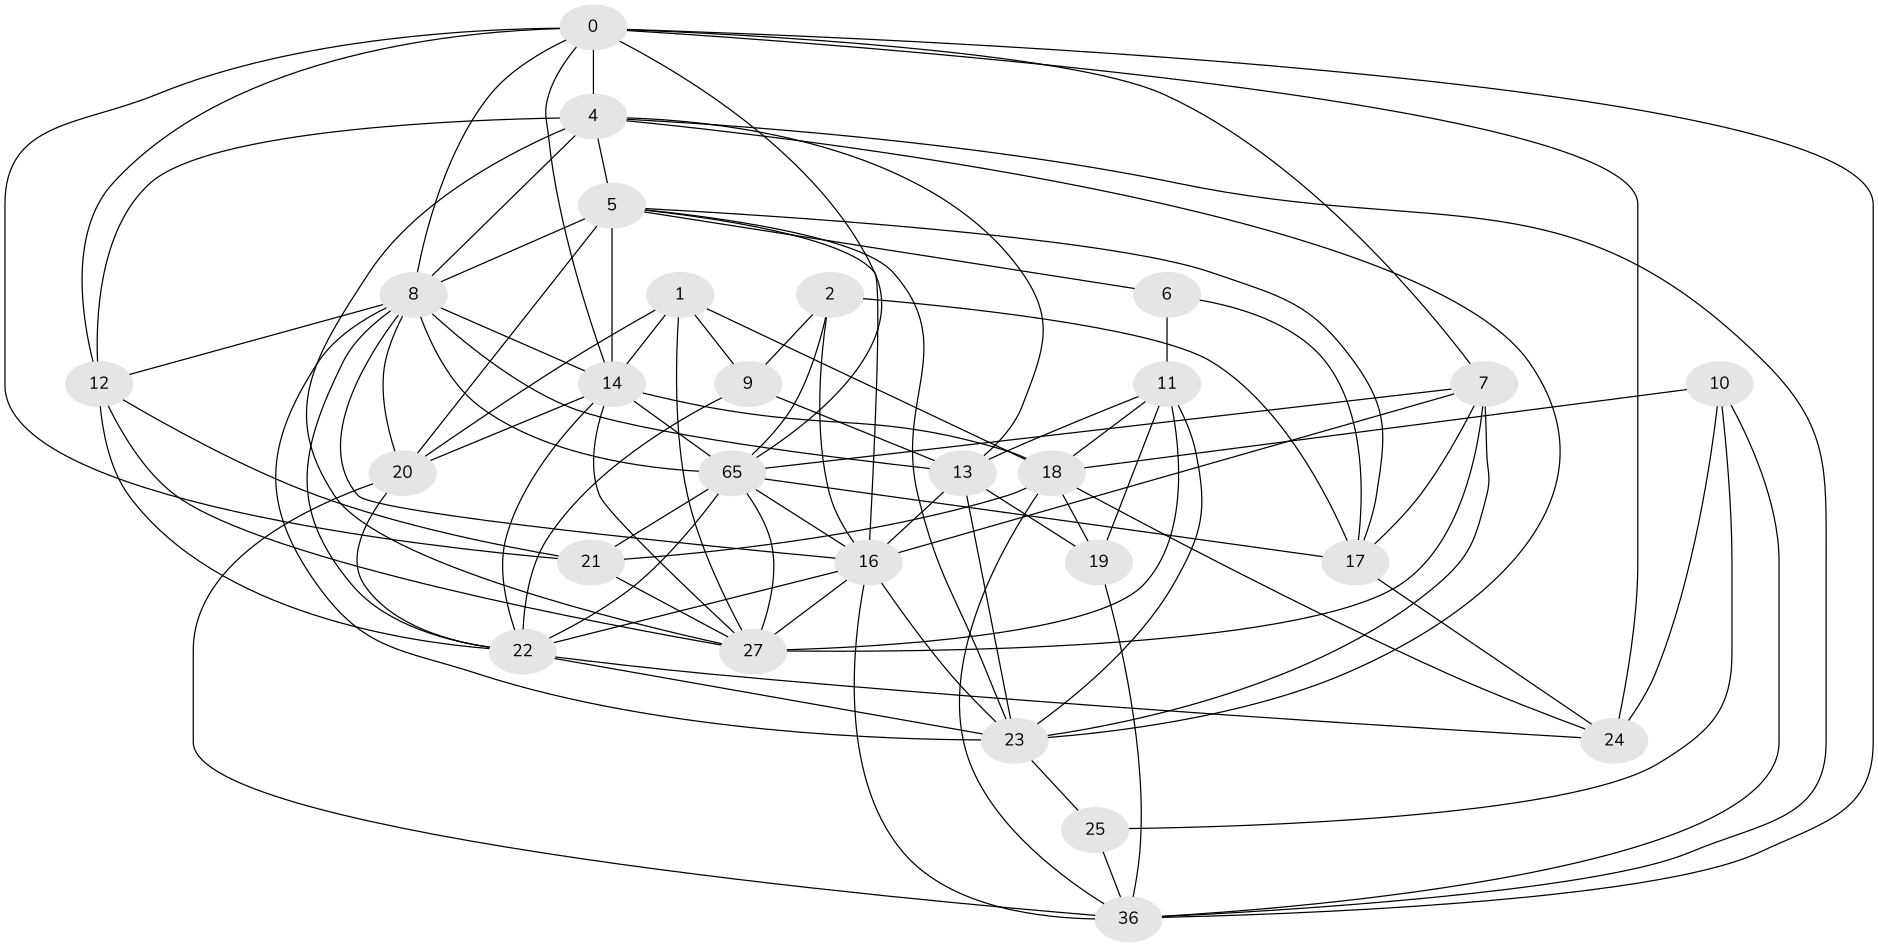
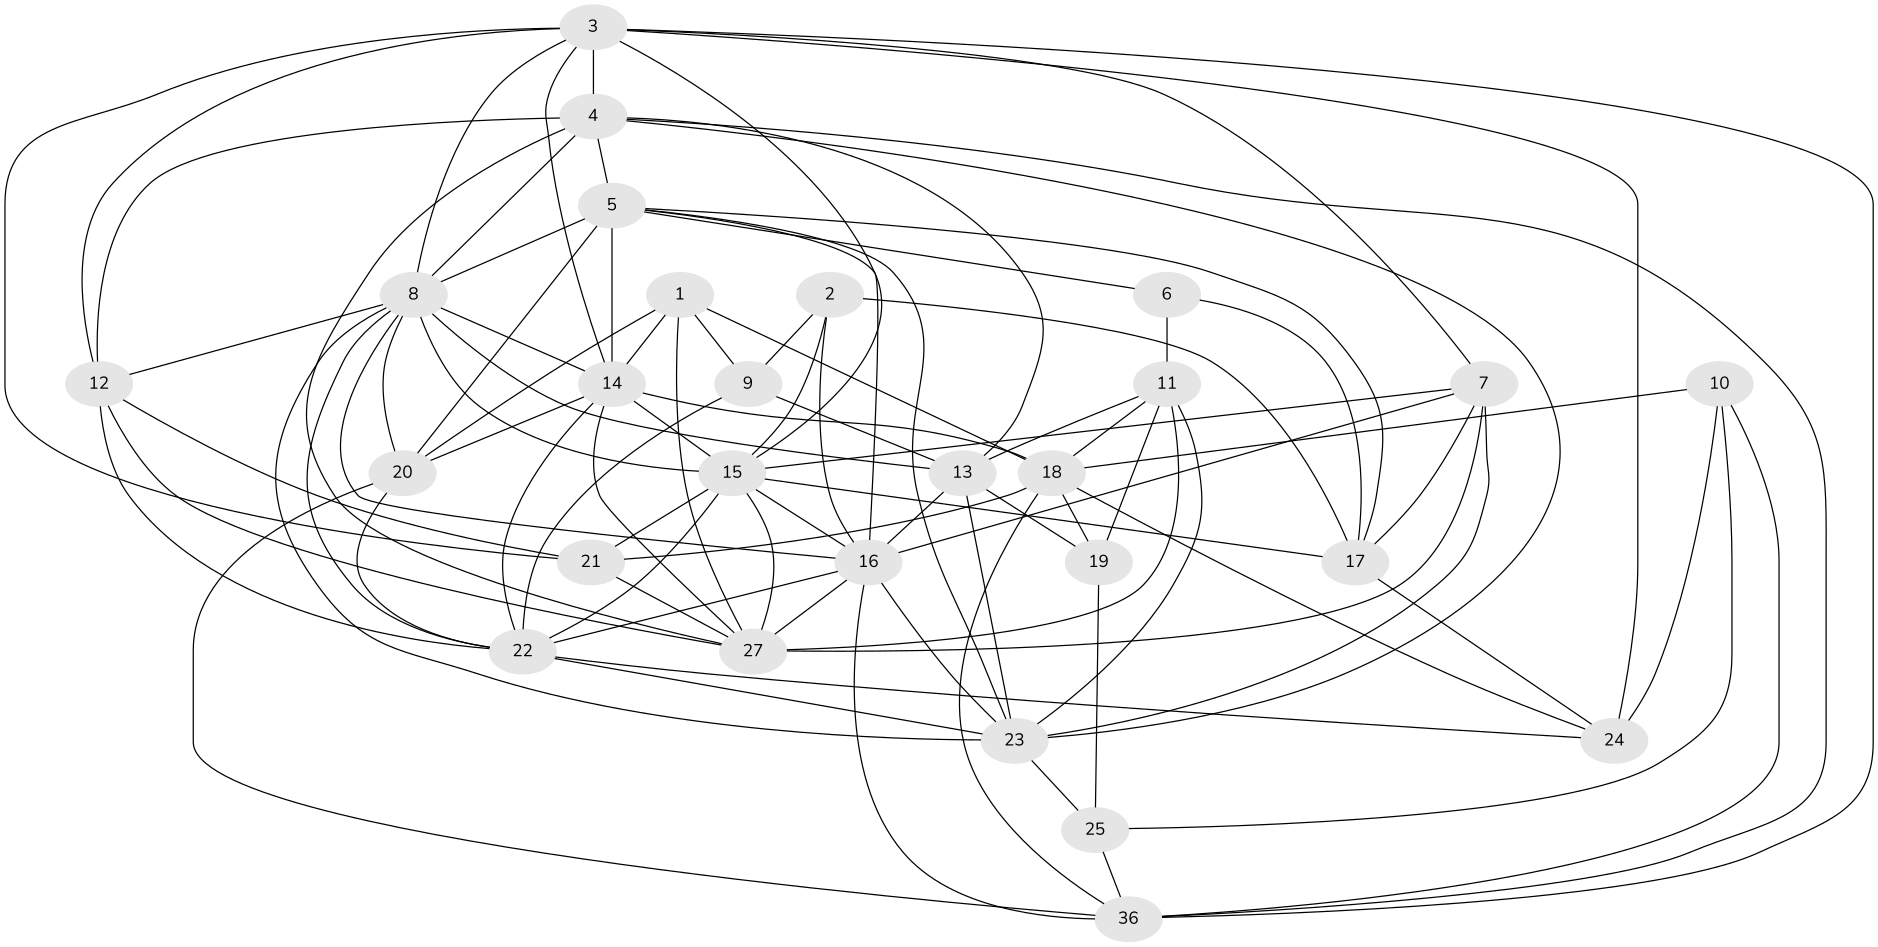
(593, 27) -> (593, 27)
(732, 473) -> (732, 473)
(1136, 739) -> (1097, 696)
